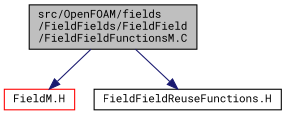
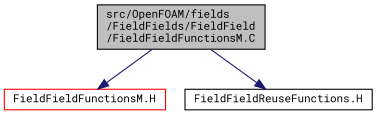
(39, 100) -> (85, 100)
